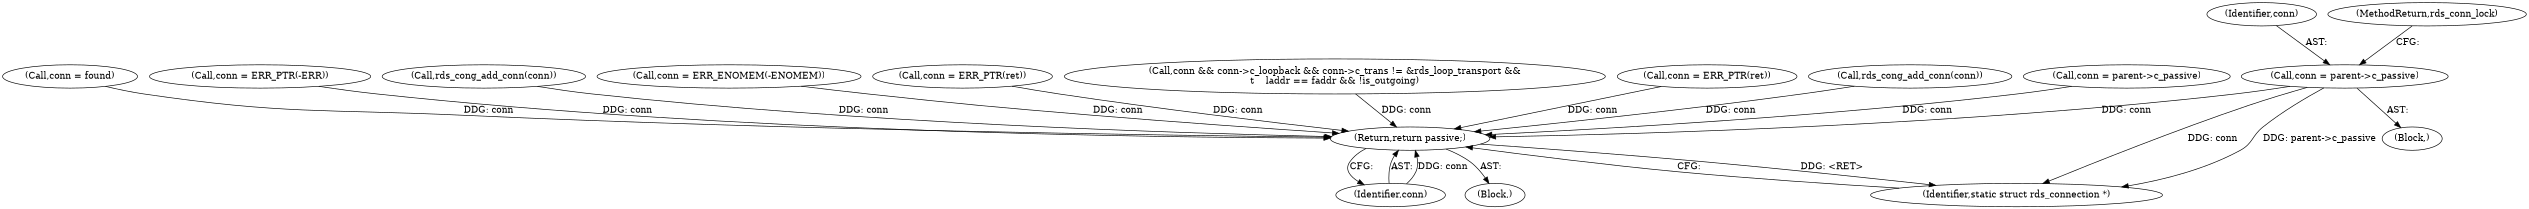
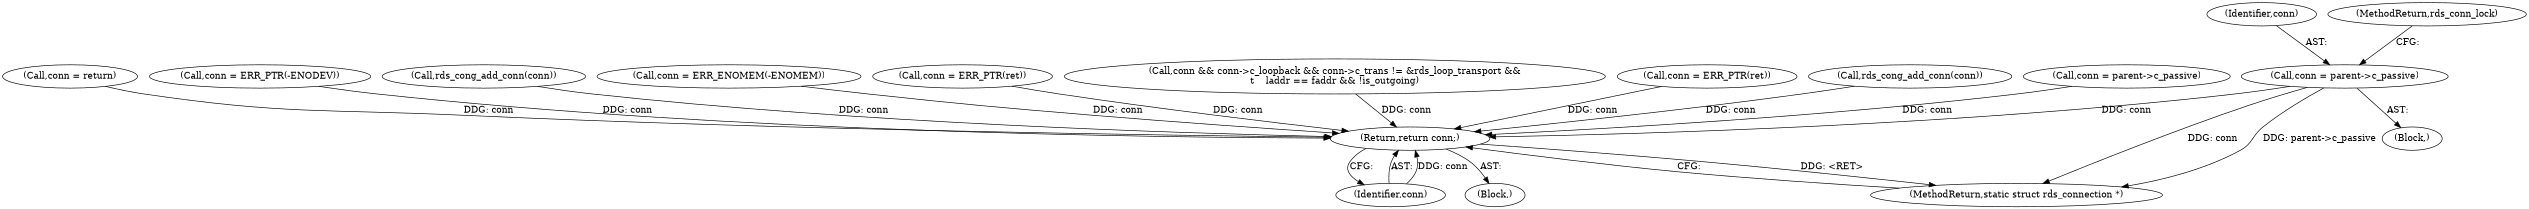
(70, 76) -> (70, 76)
(260, 76) -> (260, 76)
(1410, 139) -> (1410, 139)
(2017, 195) -> (2017, 195)
